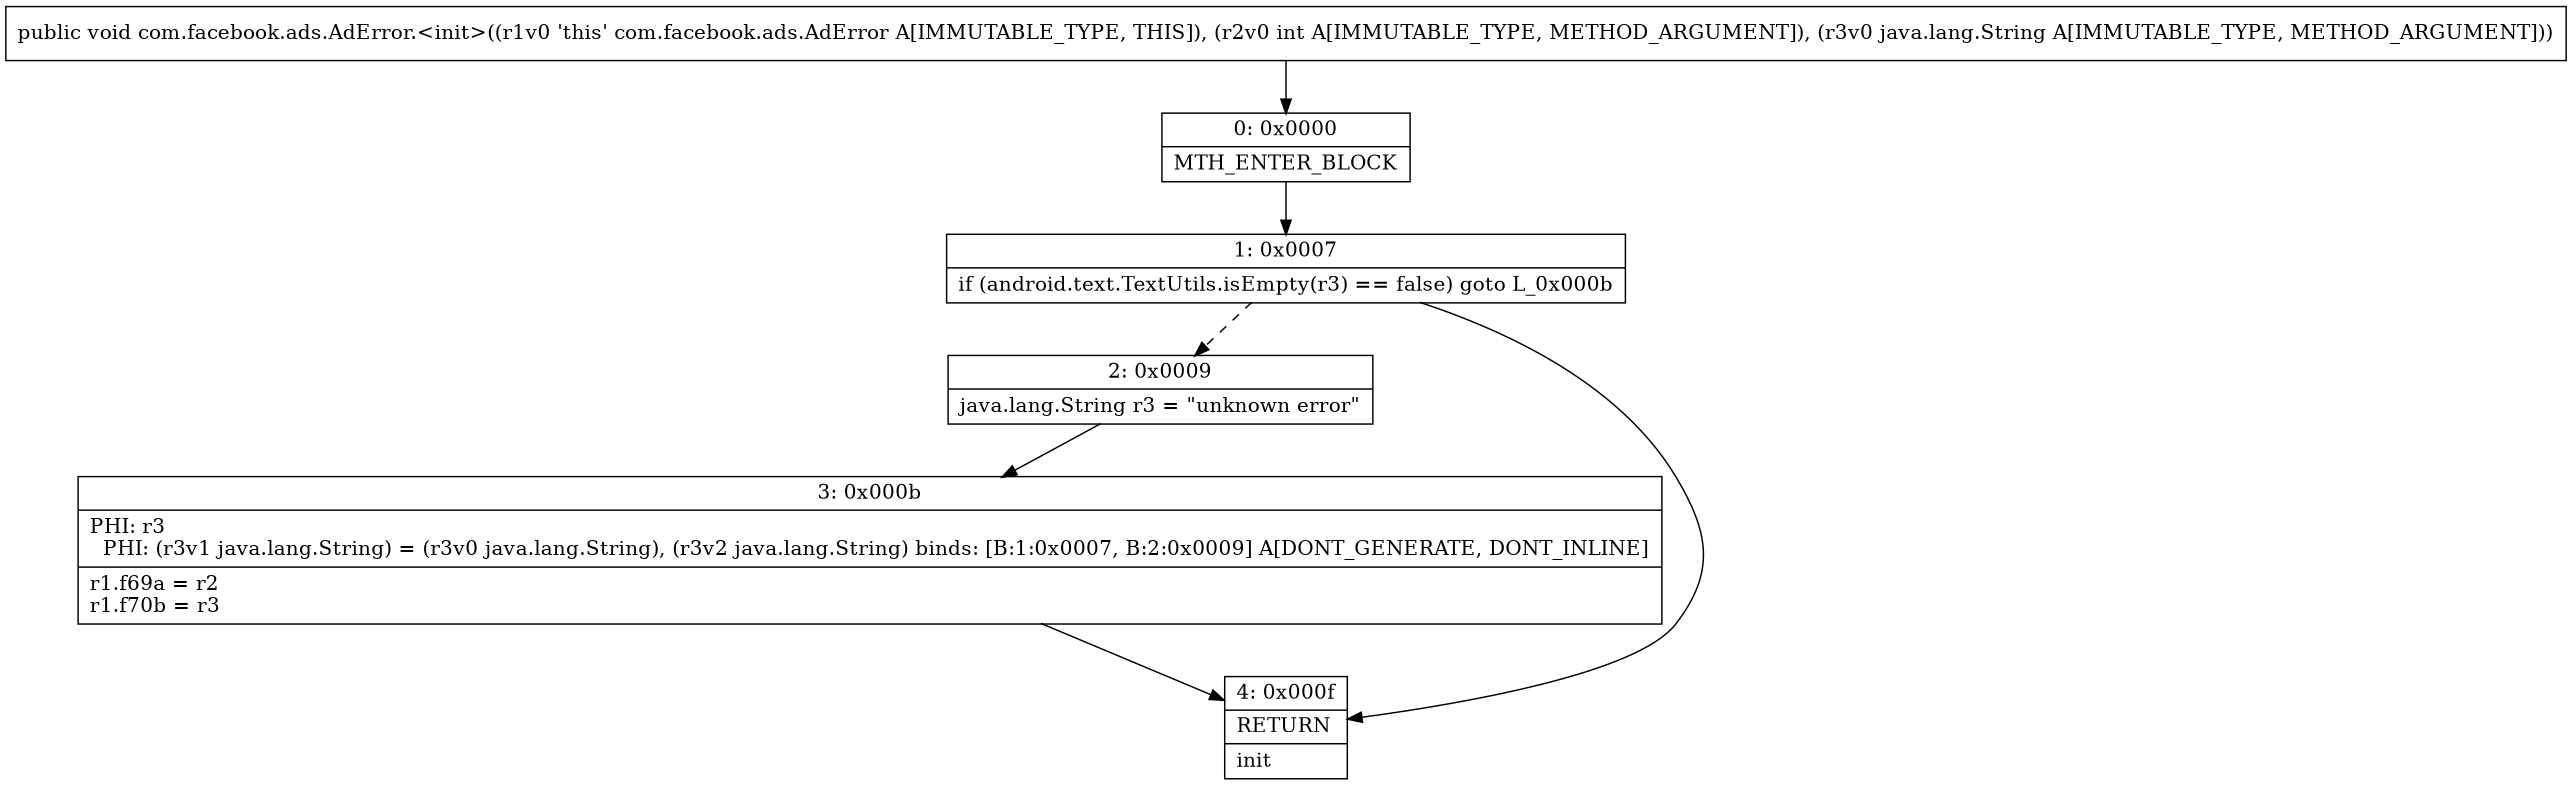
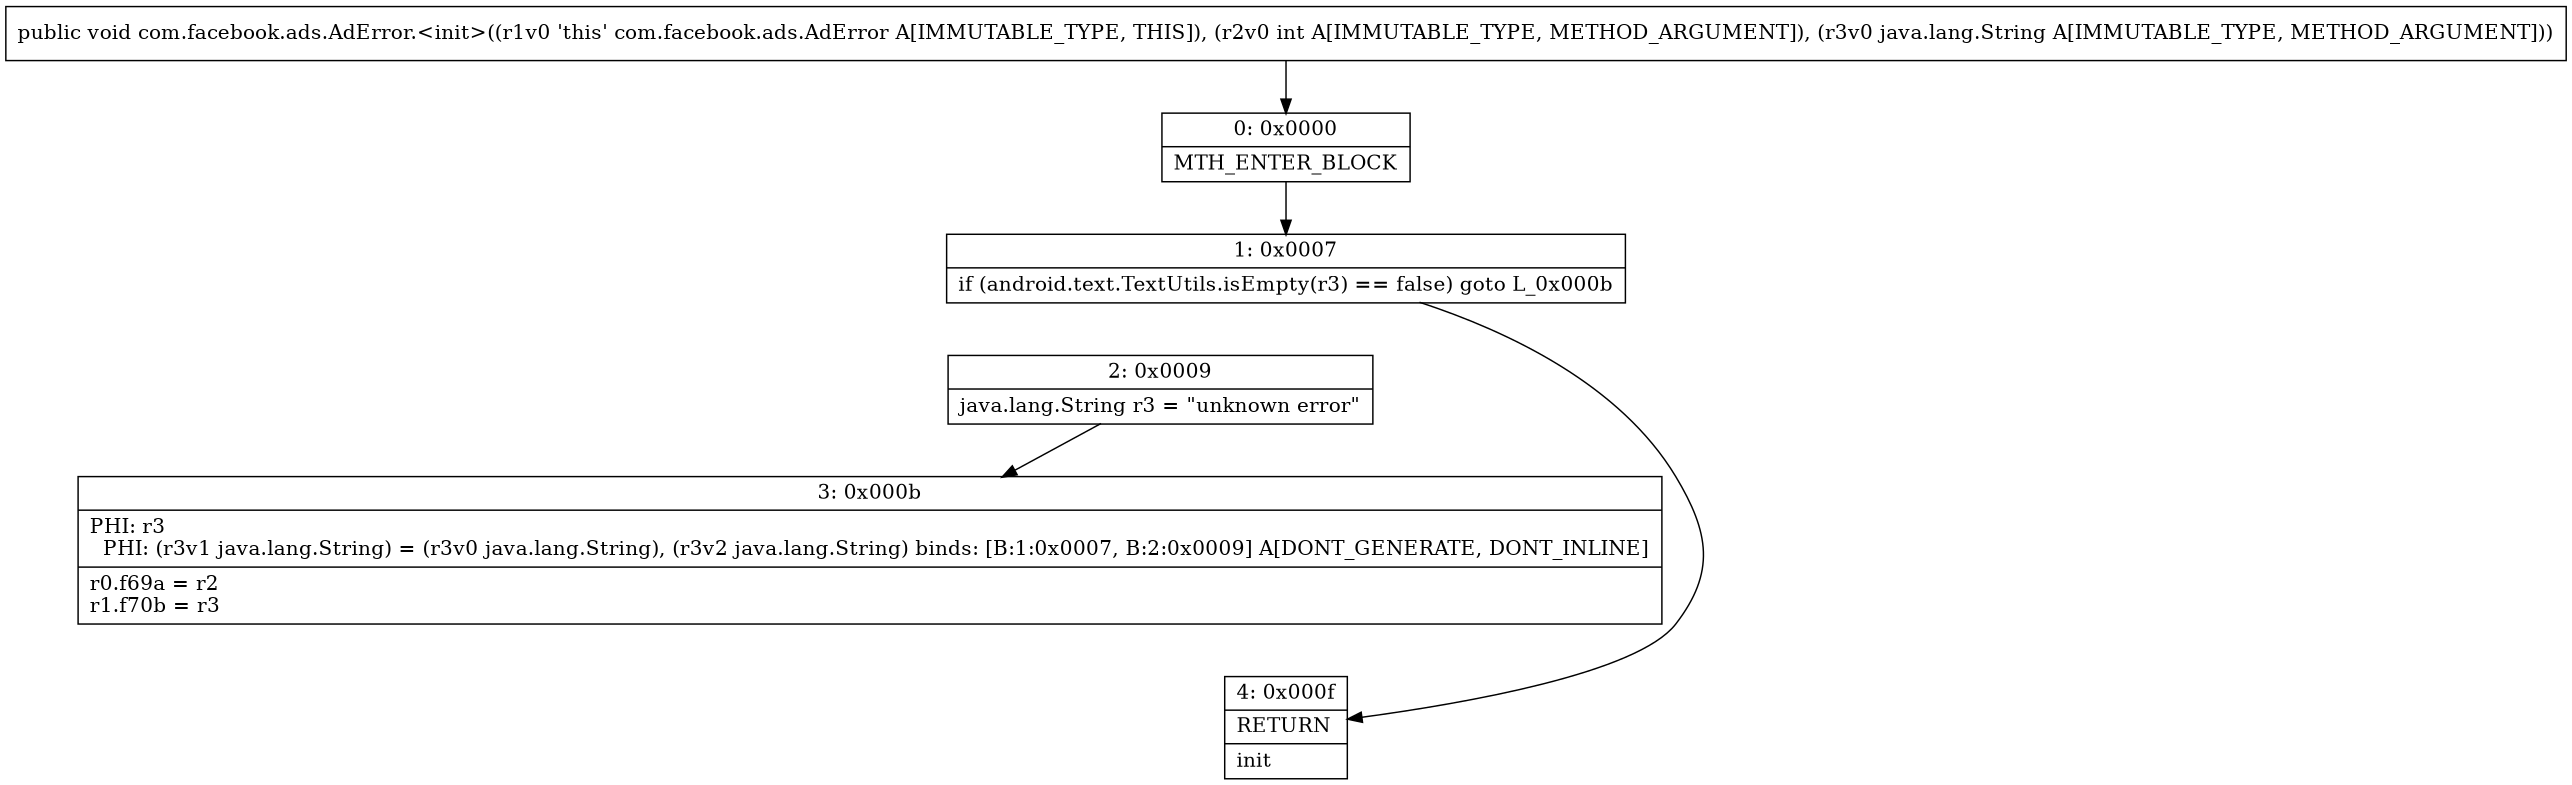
(1229, 324) -> none
(155, 584) -> (155, 584)
(1126, 659) -> none
